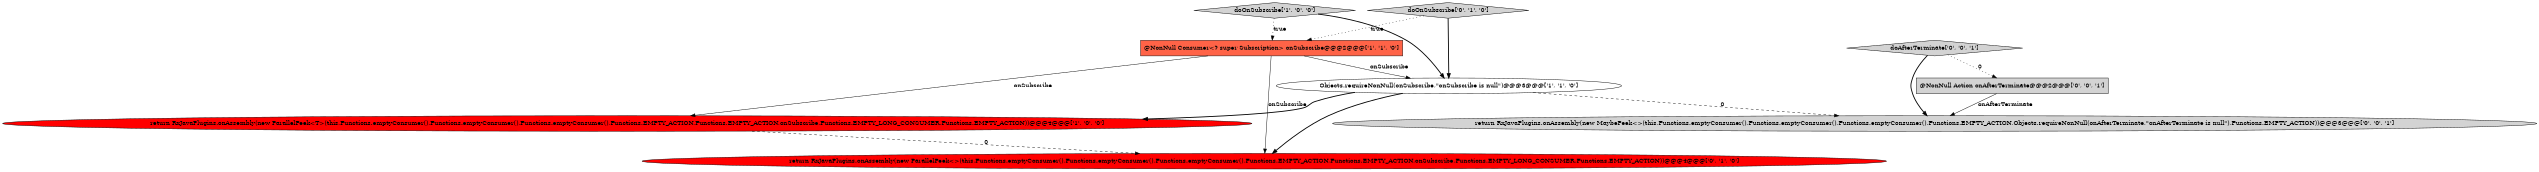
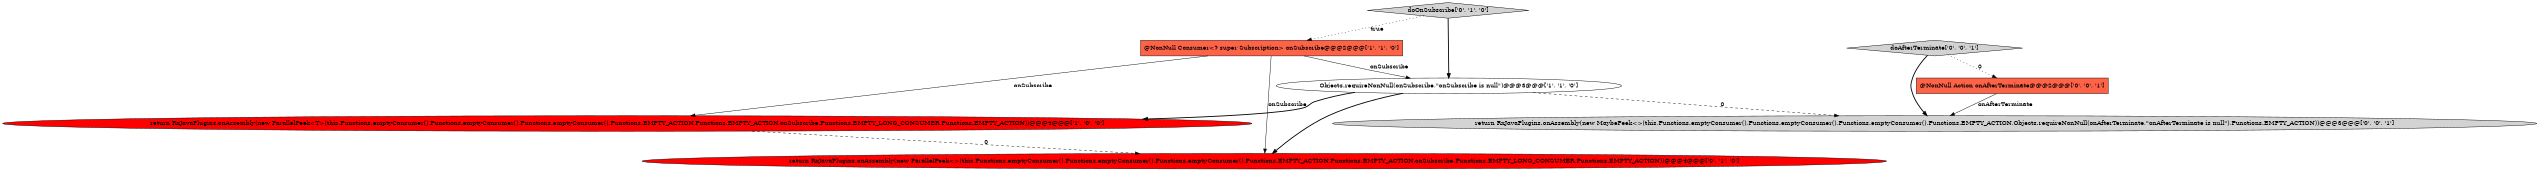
(1275, 10) -> none
(2012, 86) -> (2012, 86)
